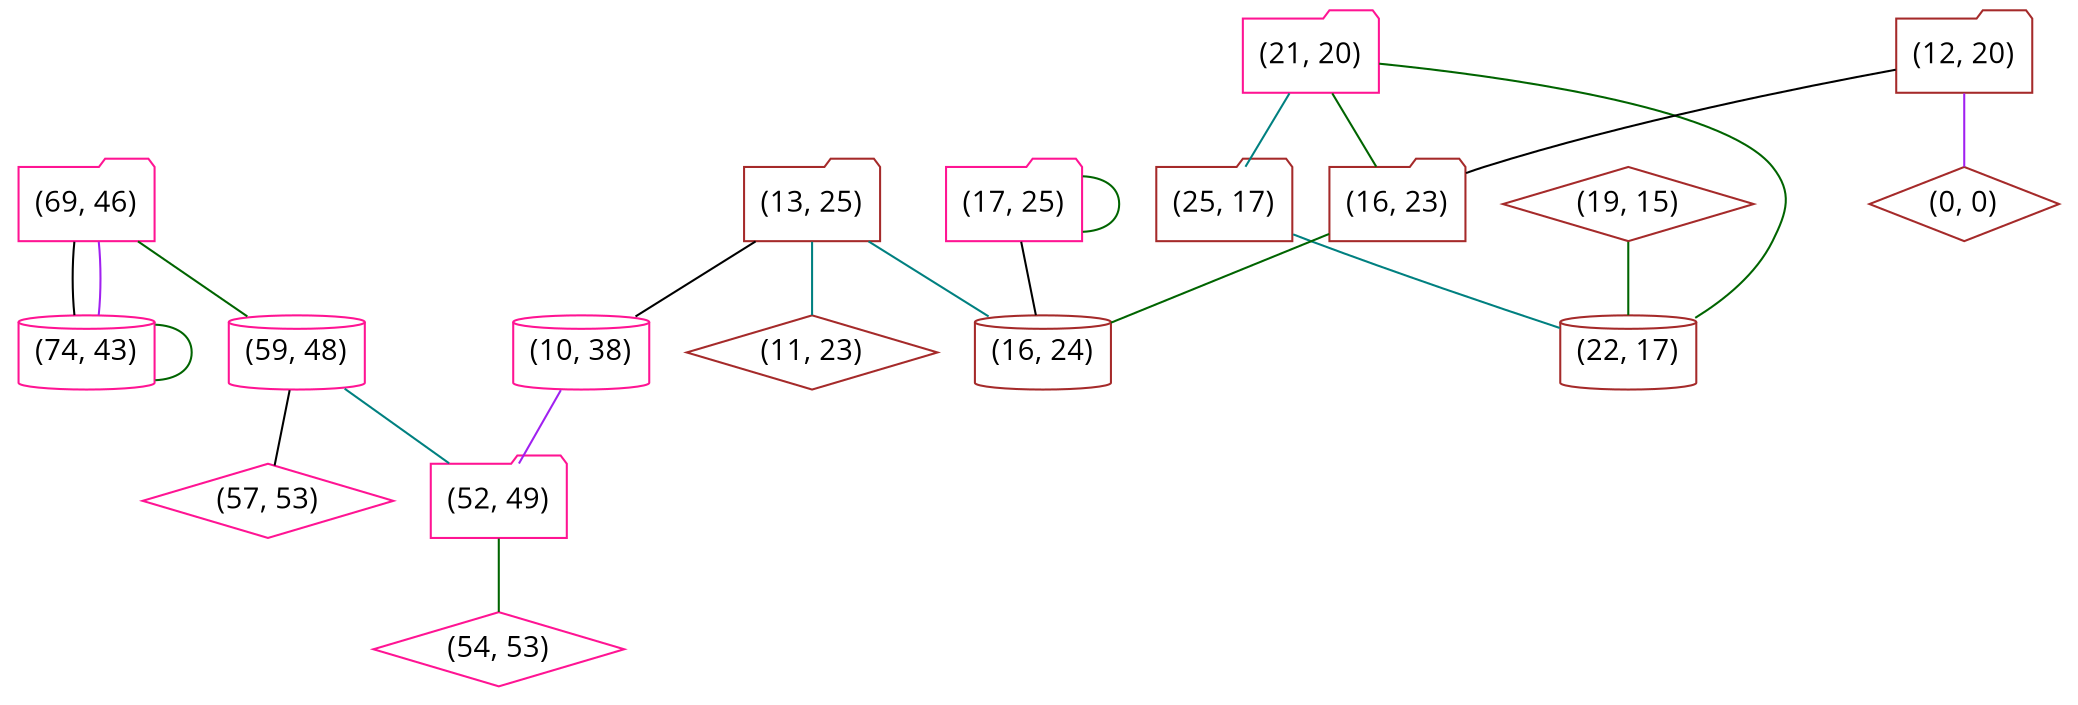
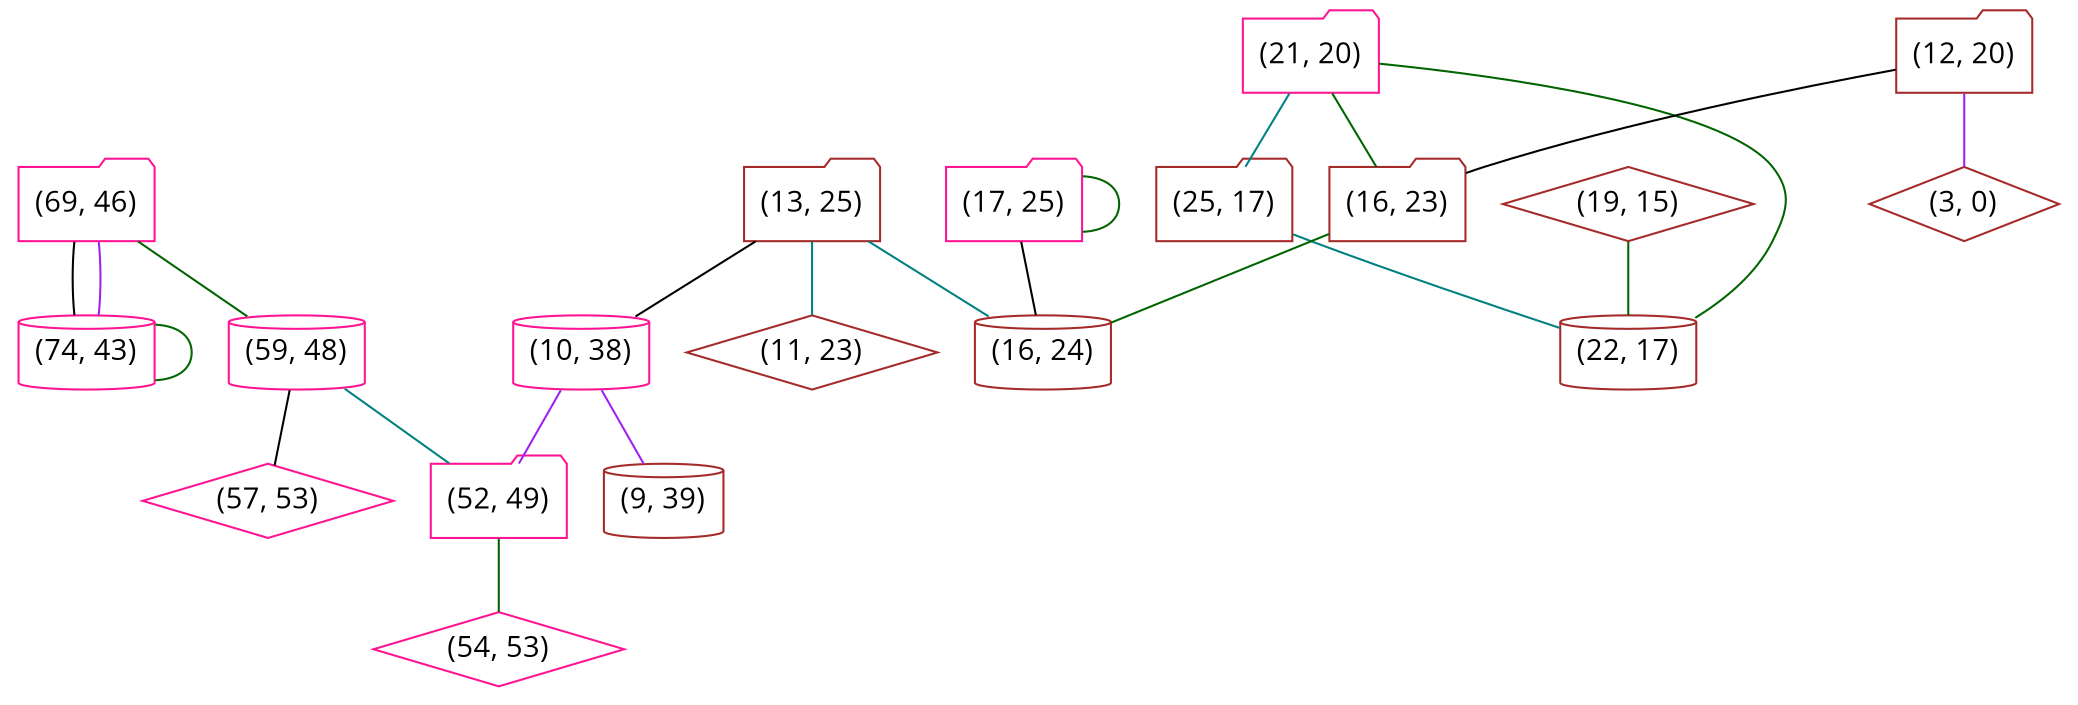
(1964, 204) -> (1964, 204)
none -> (664, 501)
